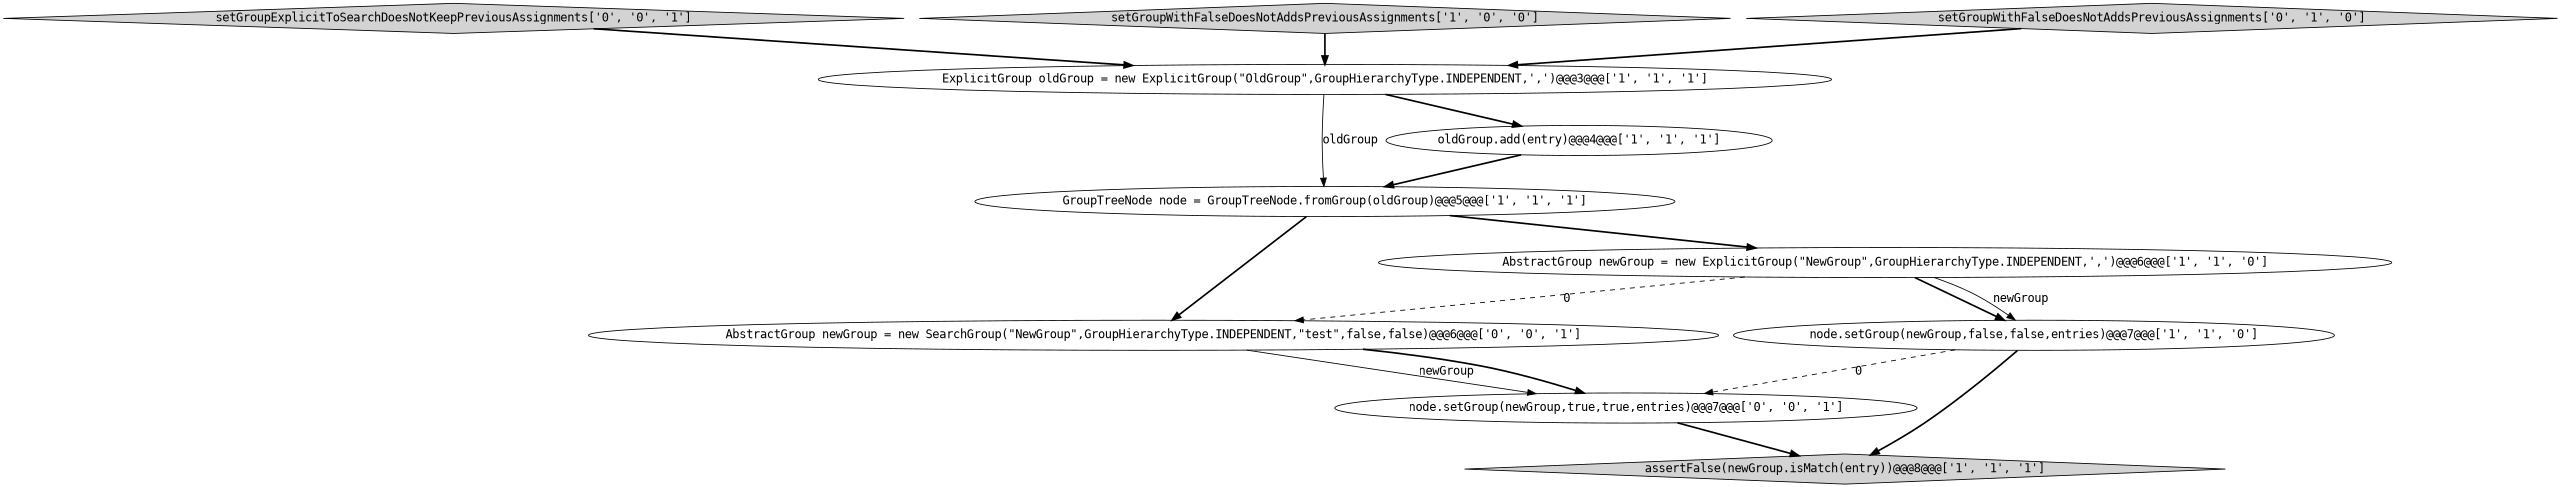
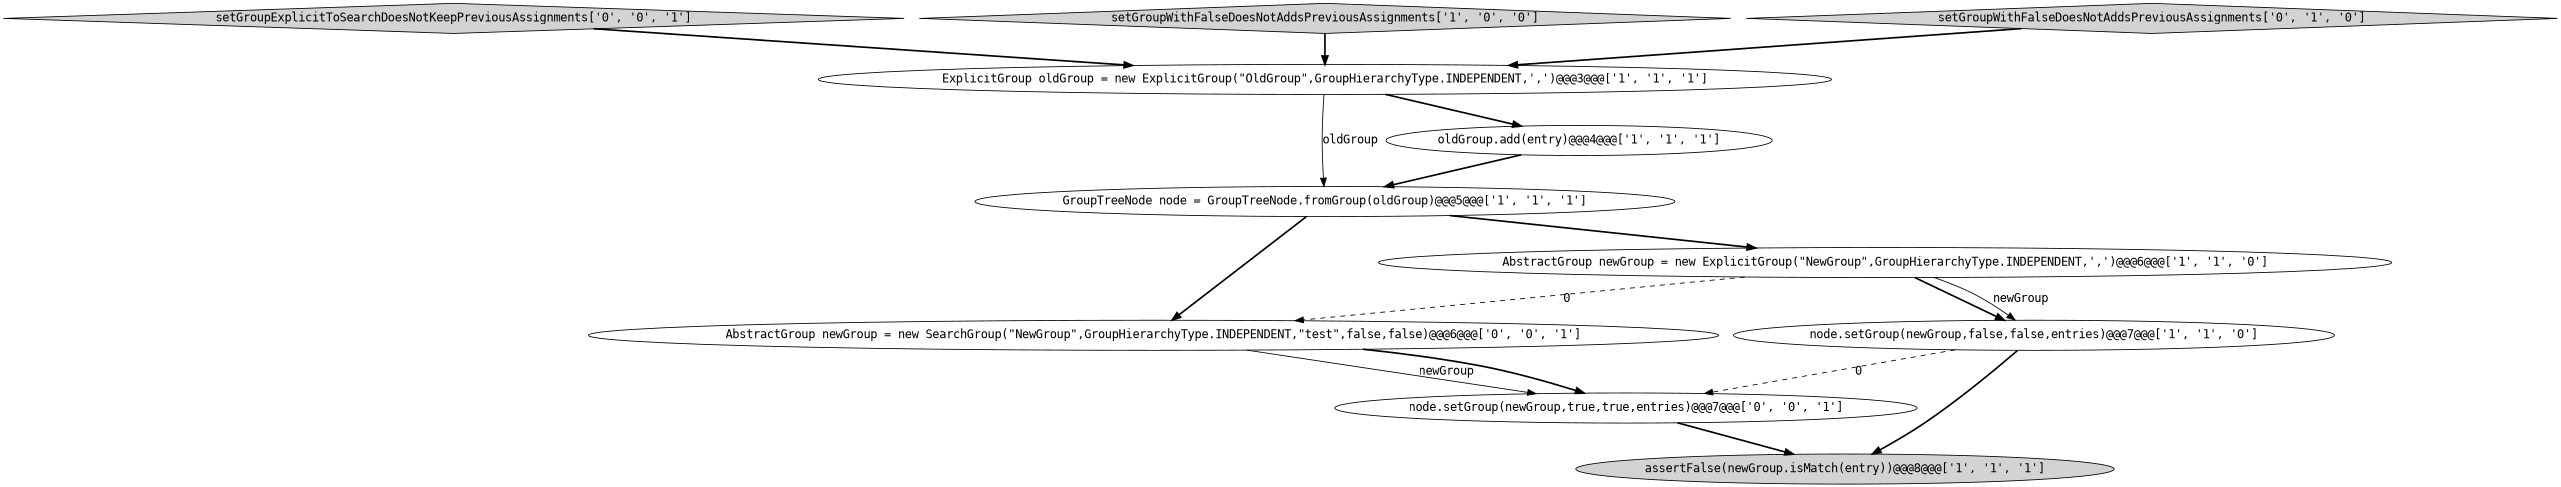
(1845, 469) -> (1845, 469)
